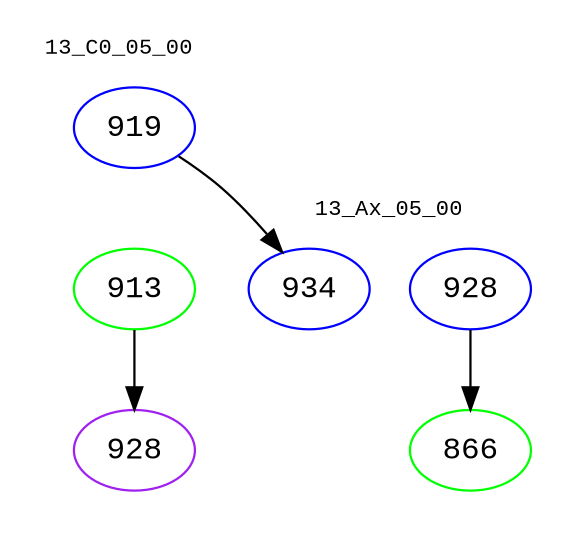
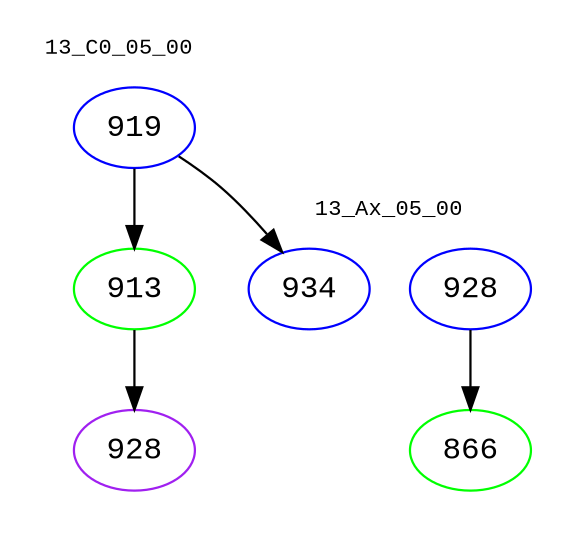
none -> (134, 197)
